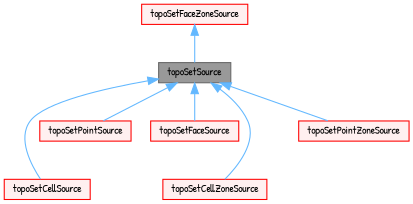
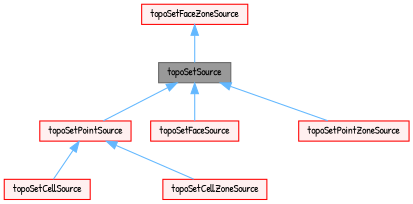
(57, 104) -> (63, 165)
(250, 132) -> (155, 162)
